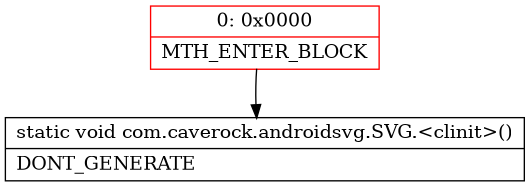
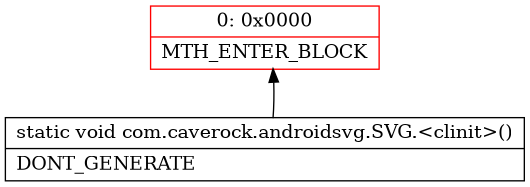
(256, 87) -> (274, 100)
